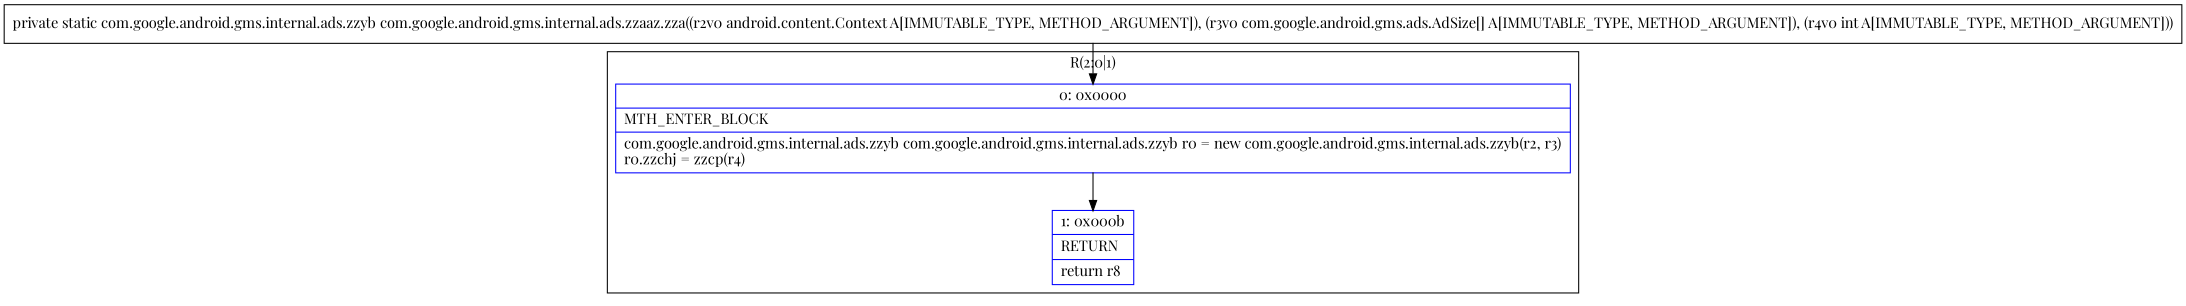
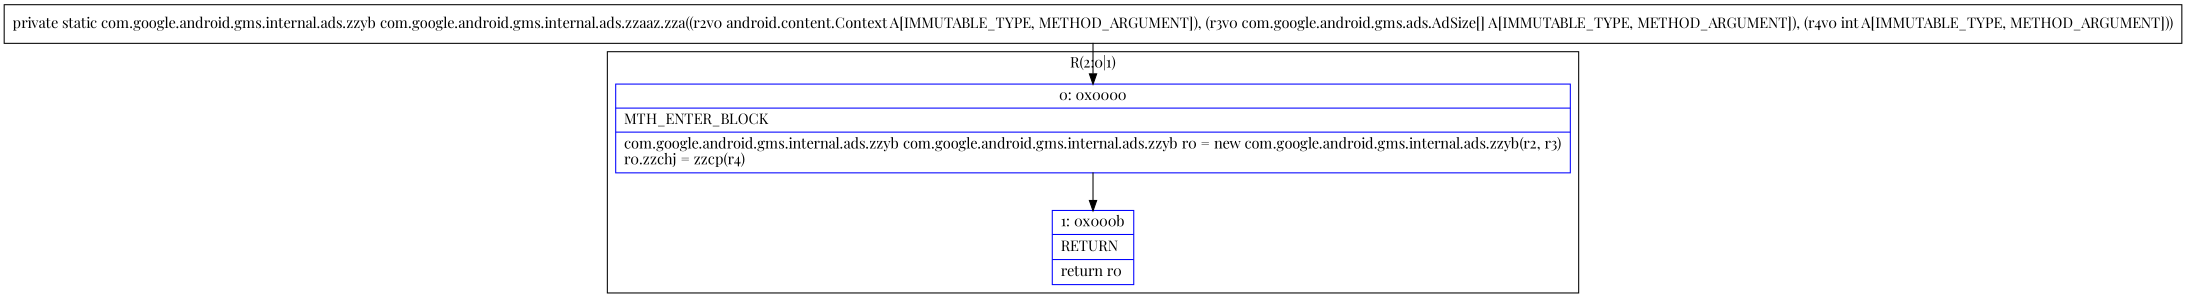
(1091, 272) -> (1091, 272)
